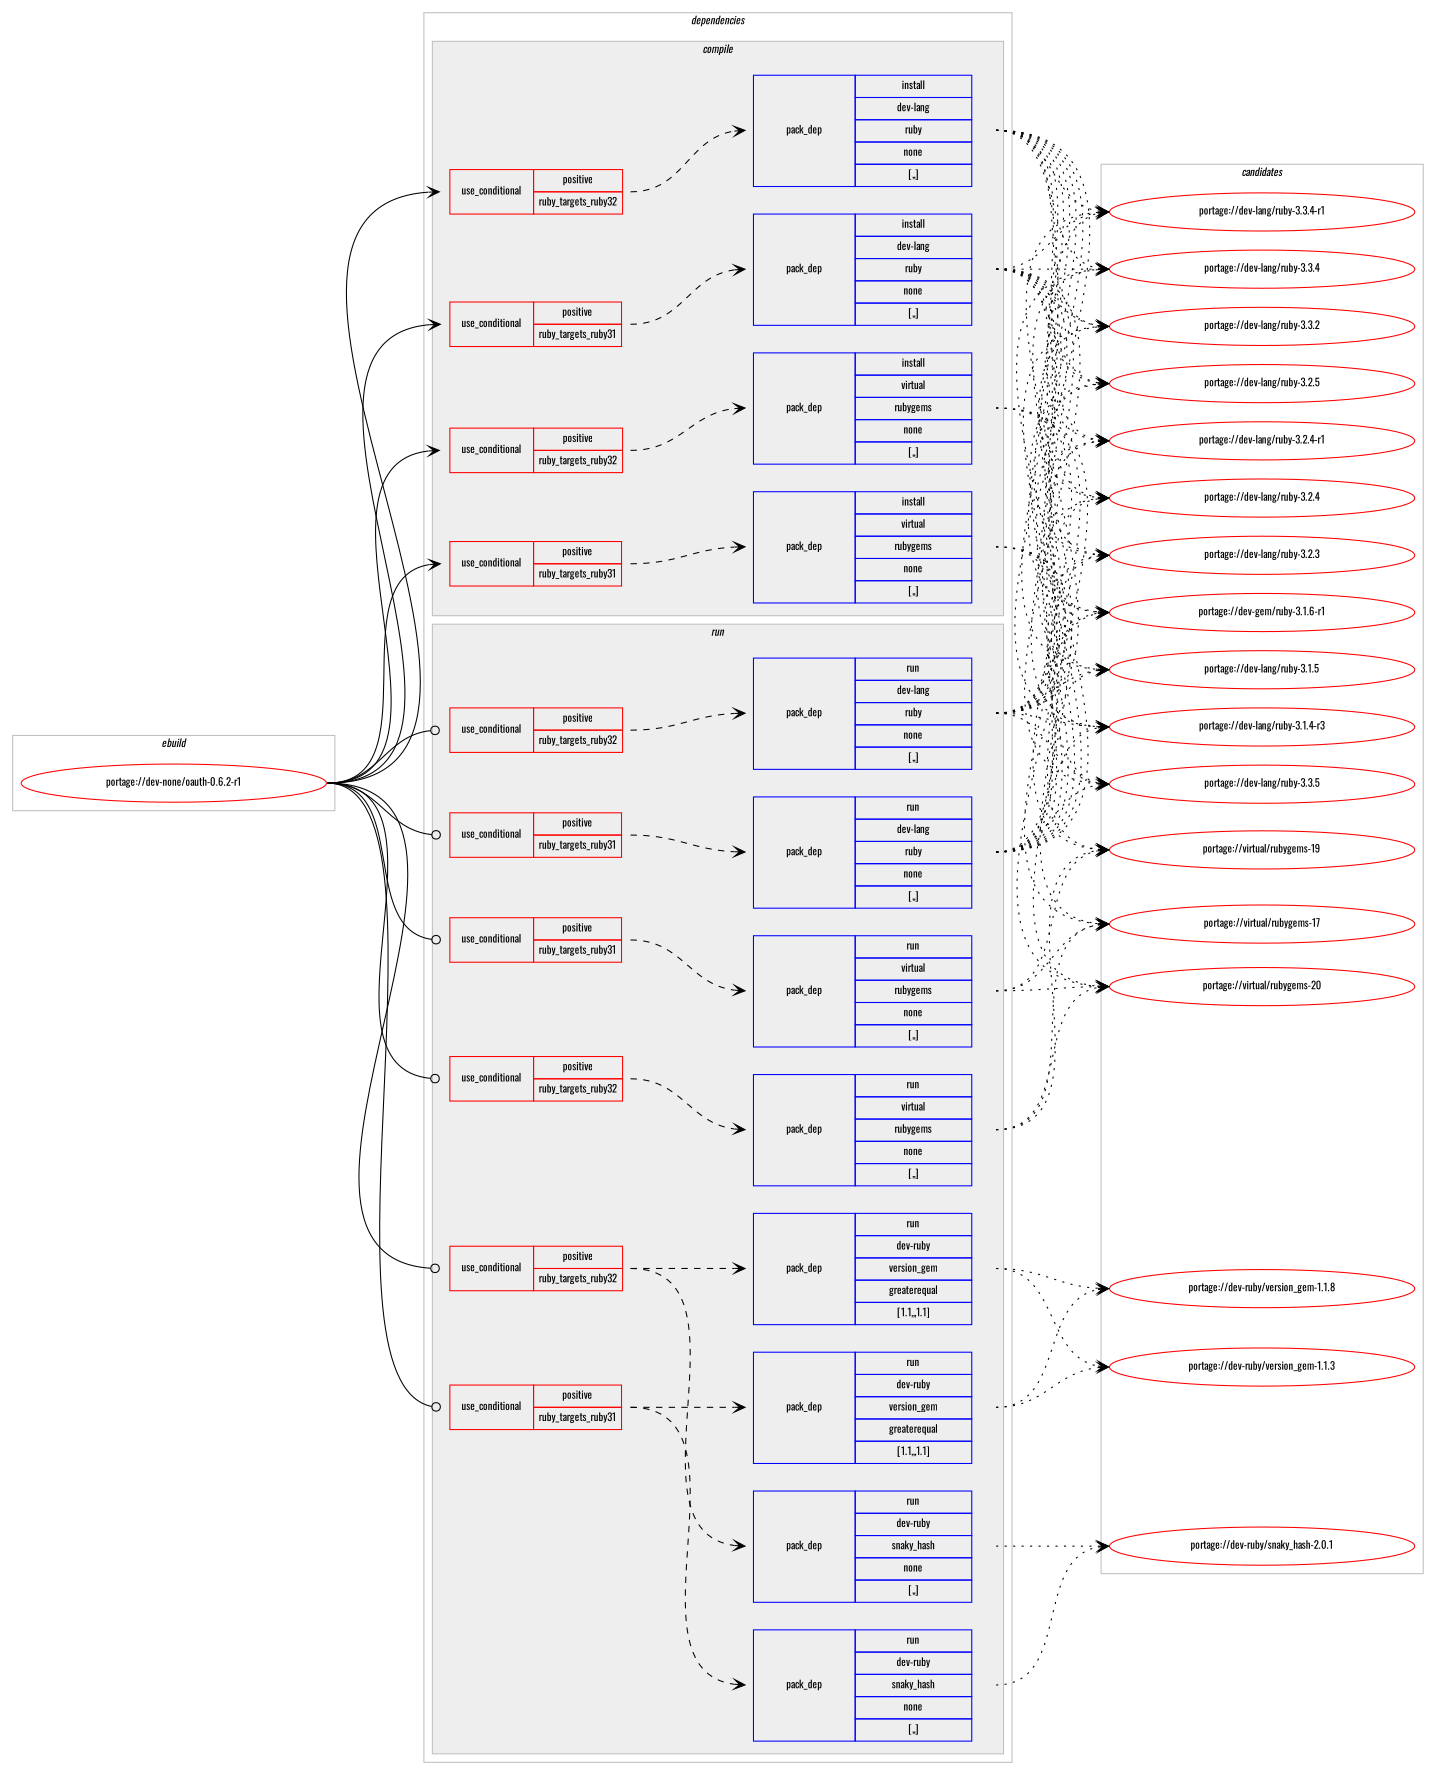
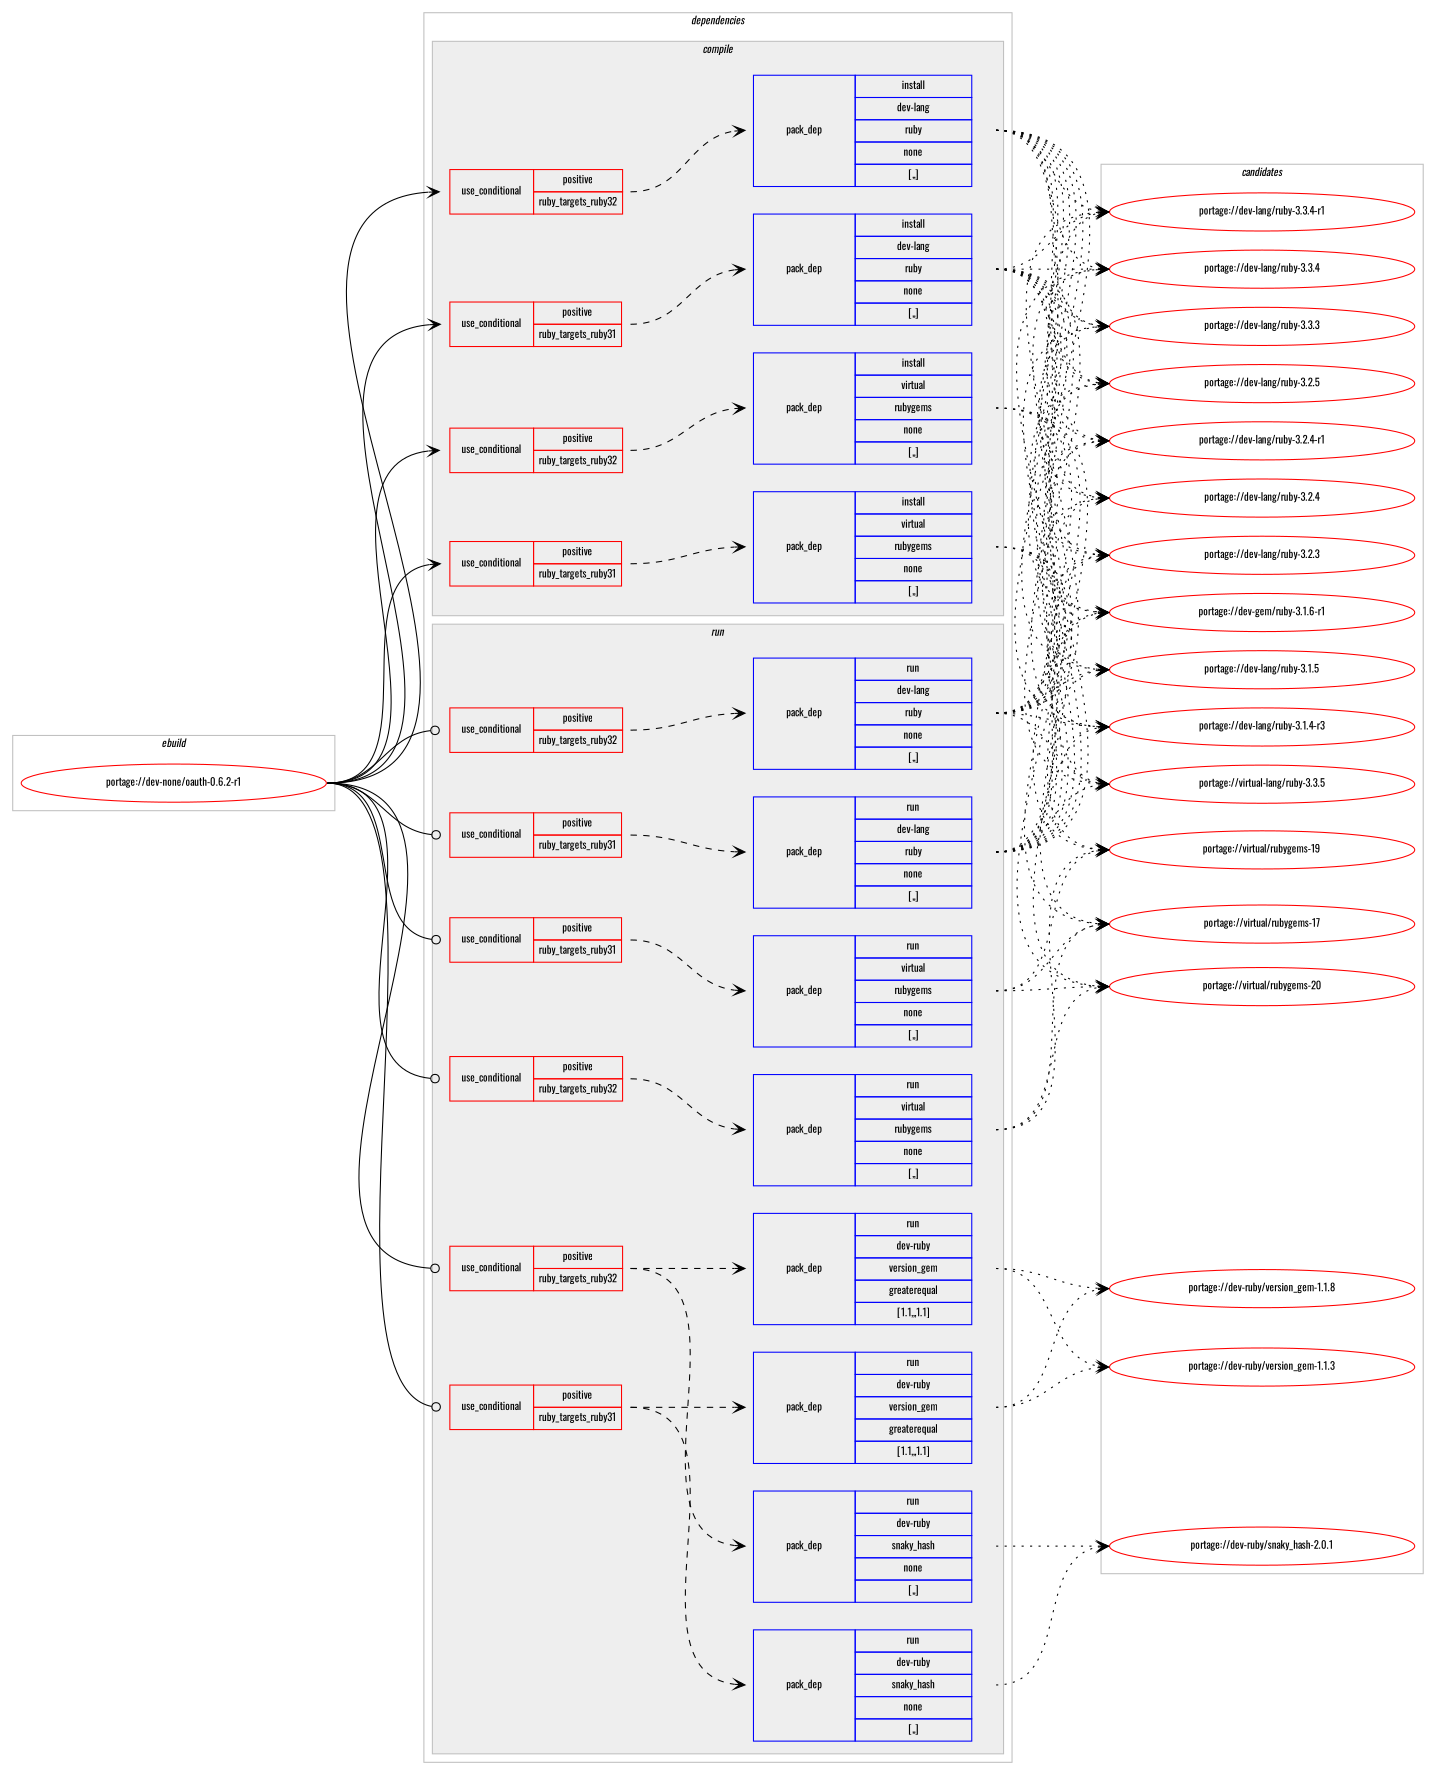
(1262, 326) -> (1262, 326)
(1262, 784) -> (1262, 784)
